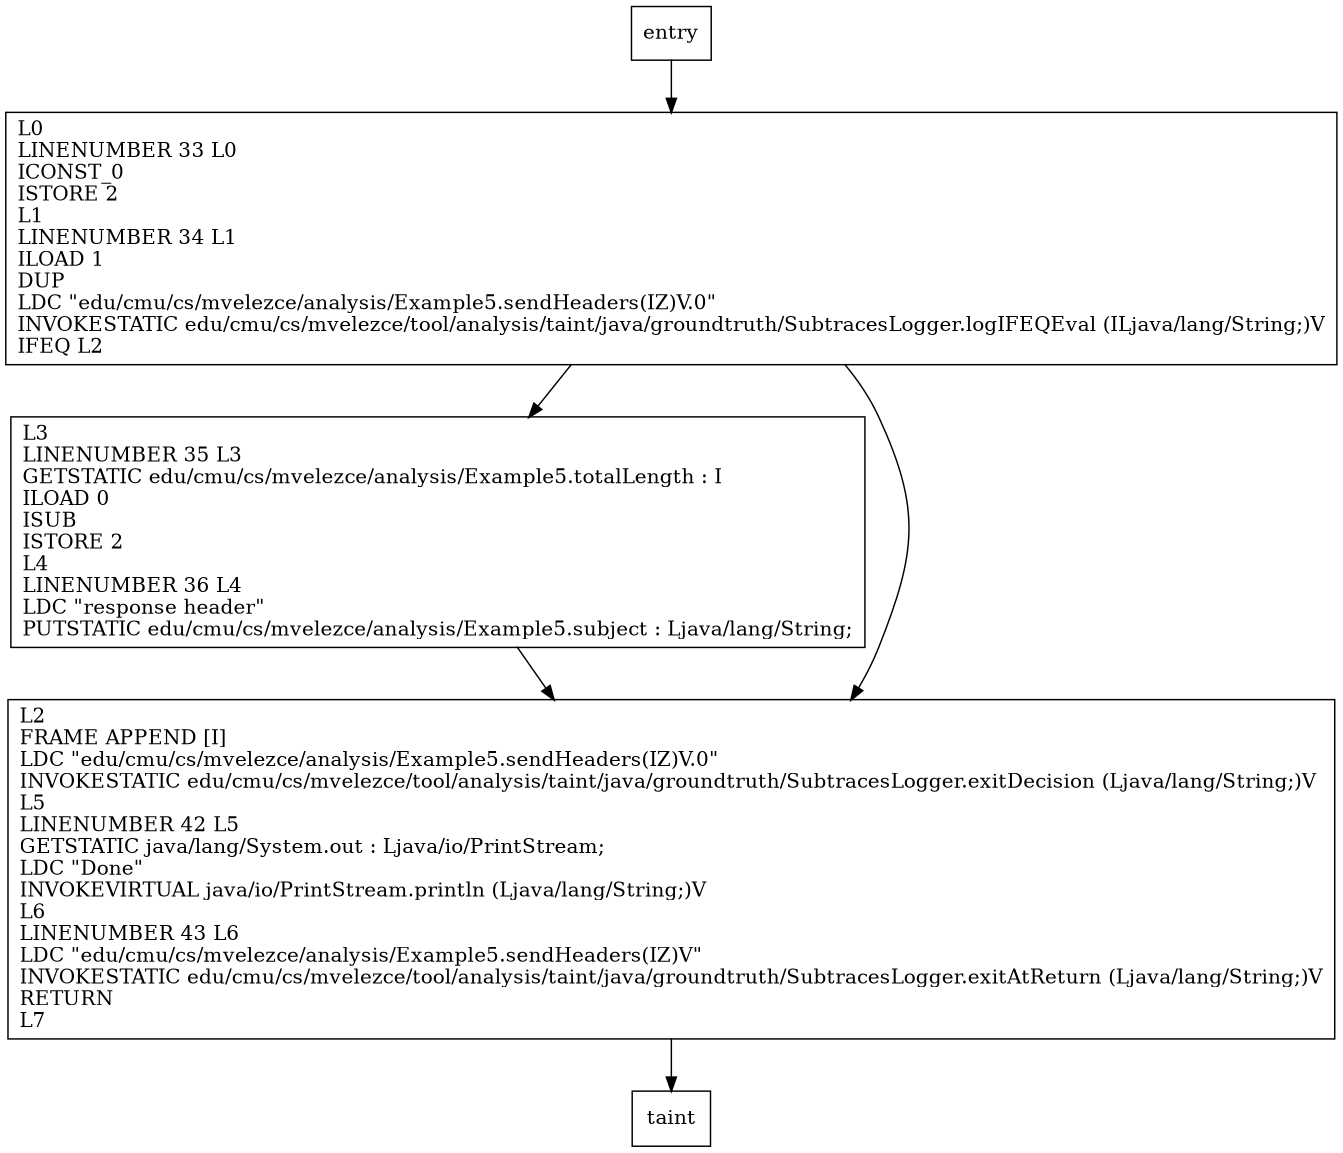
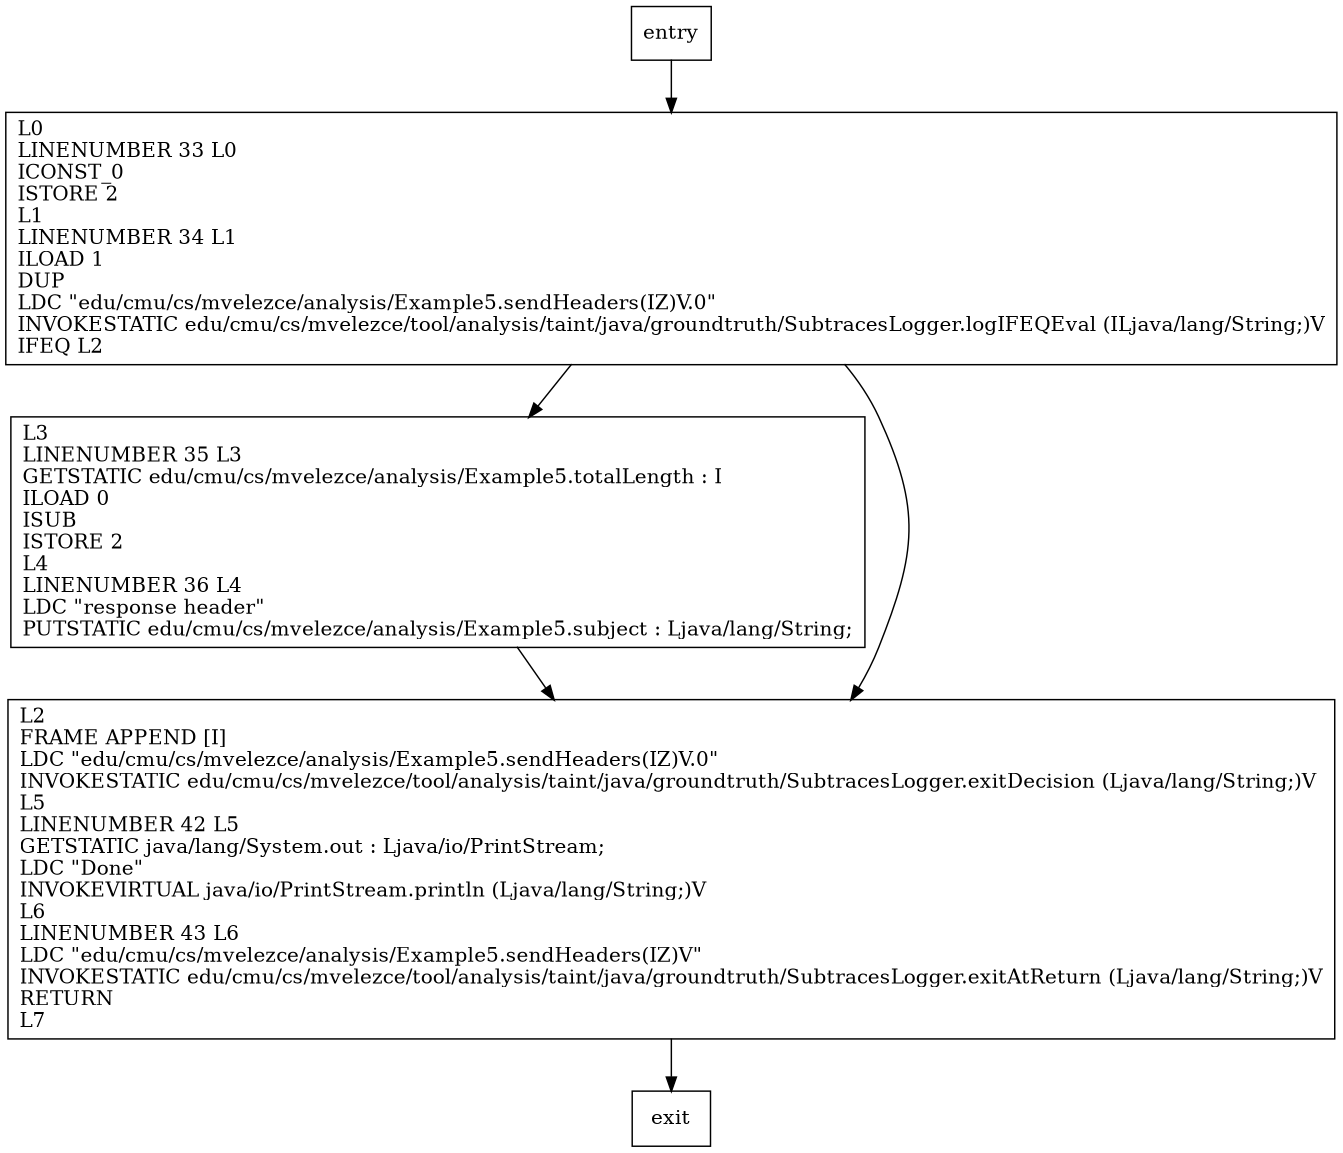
(671, 1119) -> (671, 1119)
